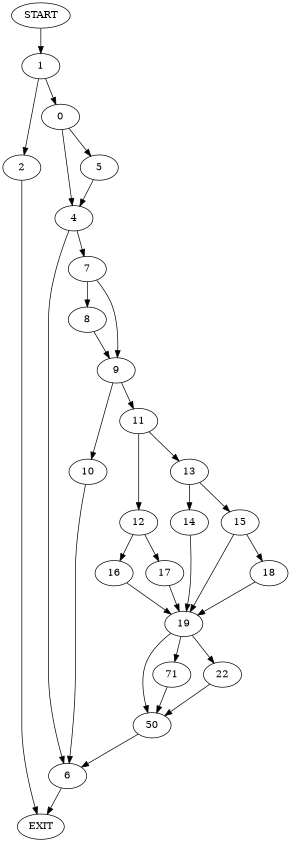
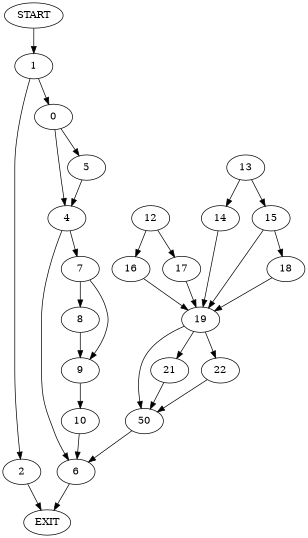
(139, 421) -> none
(172, 675) -> (170, 370)
